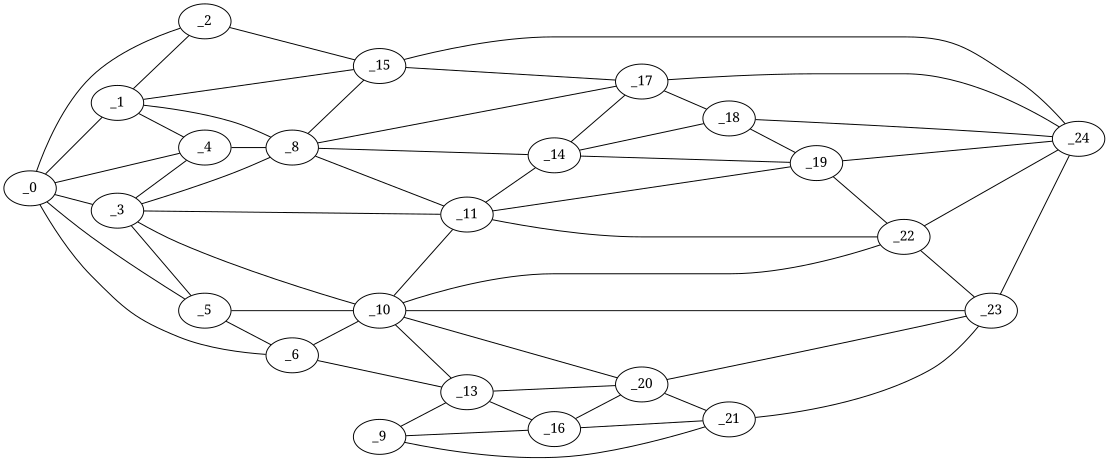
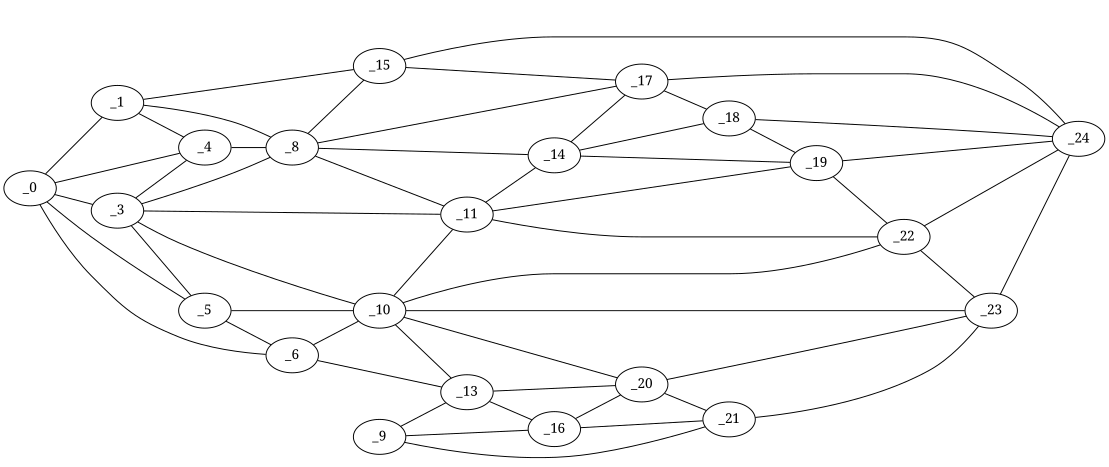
(205, 21) -> none
